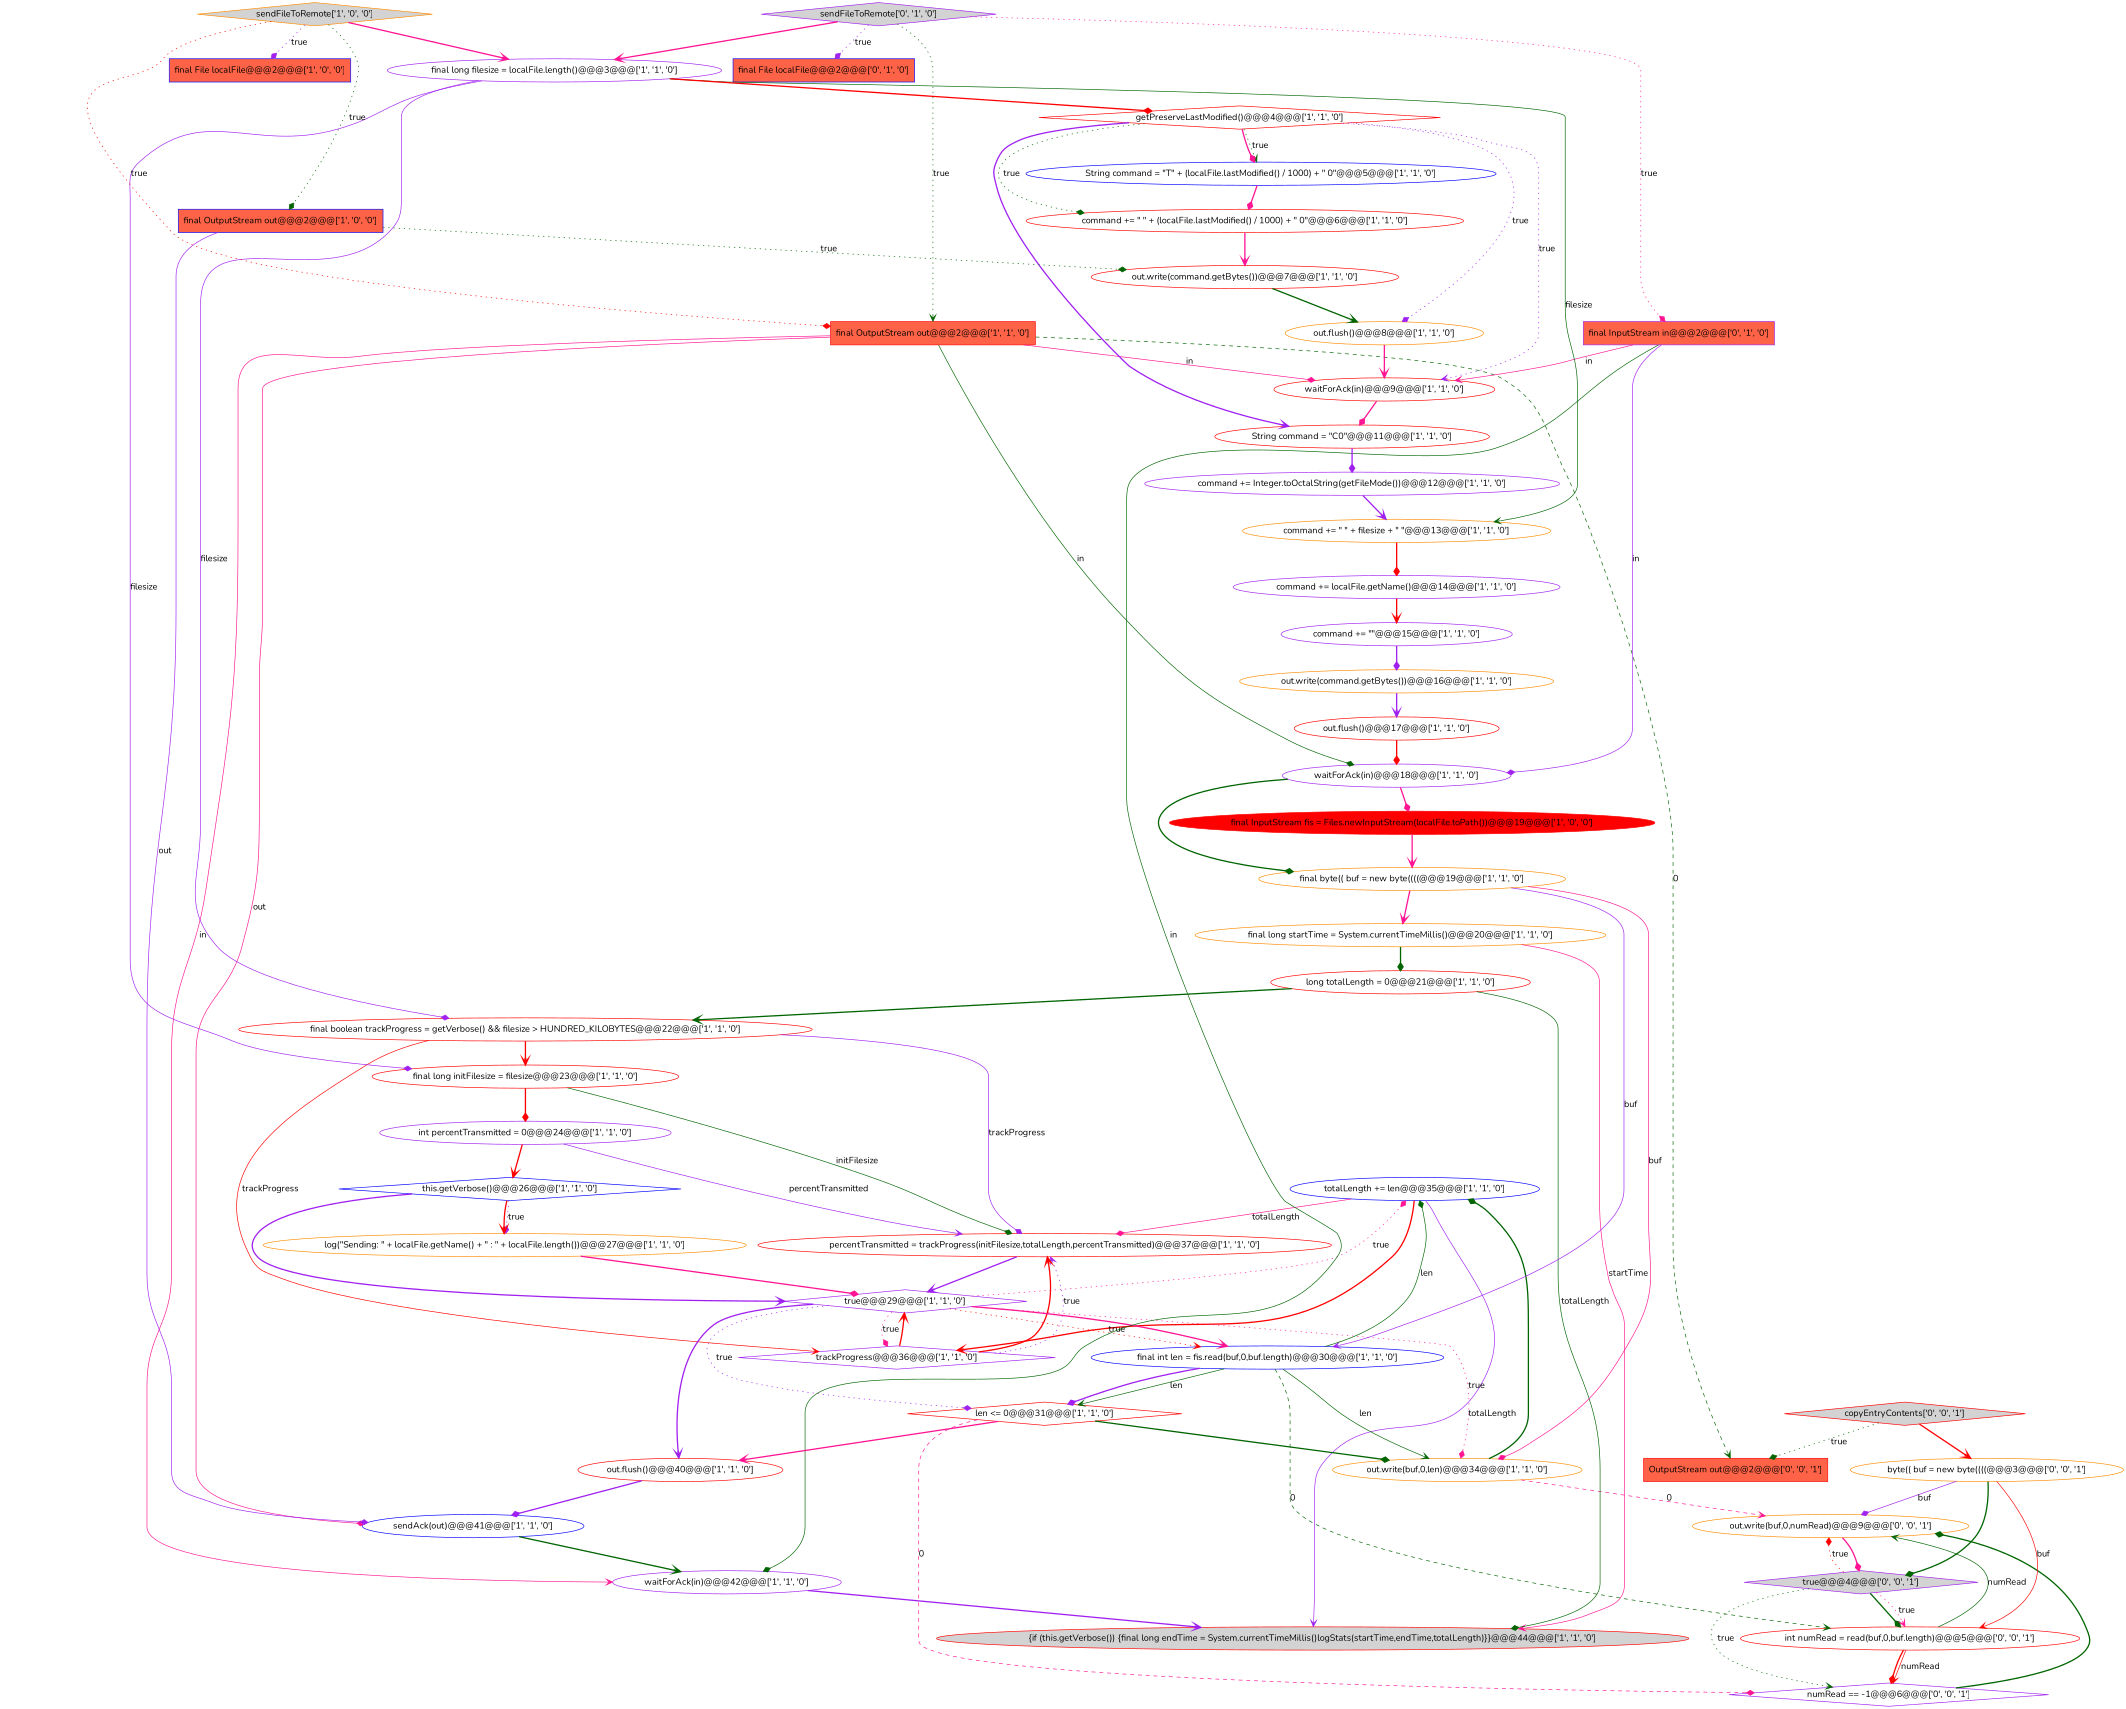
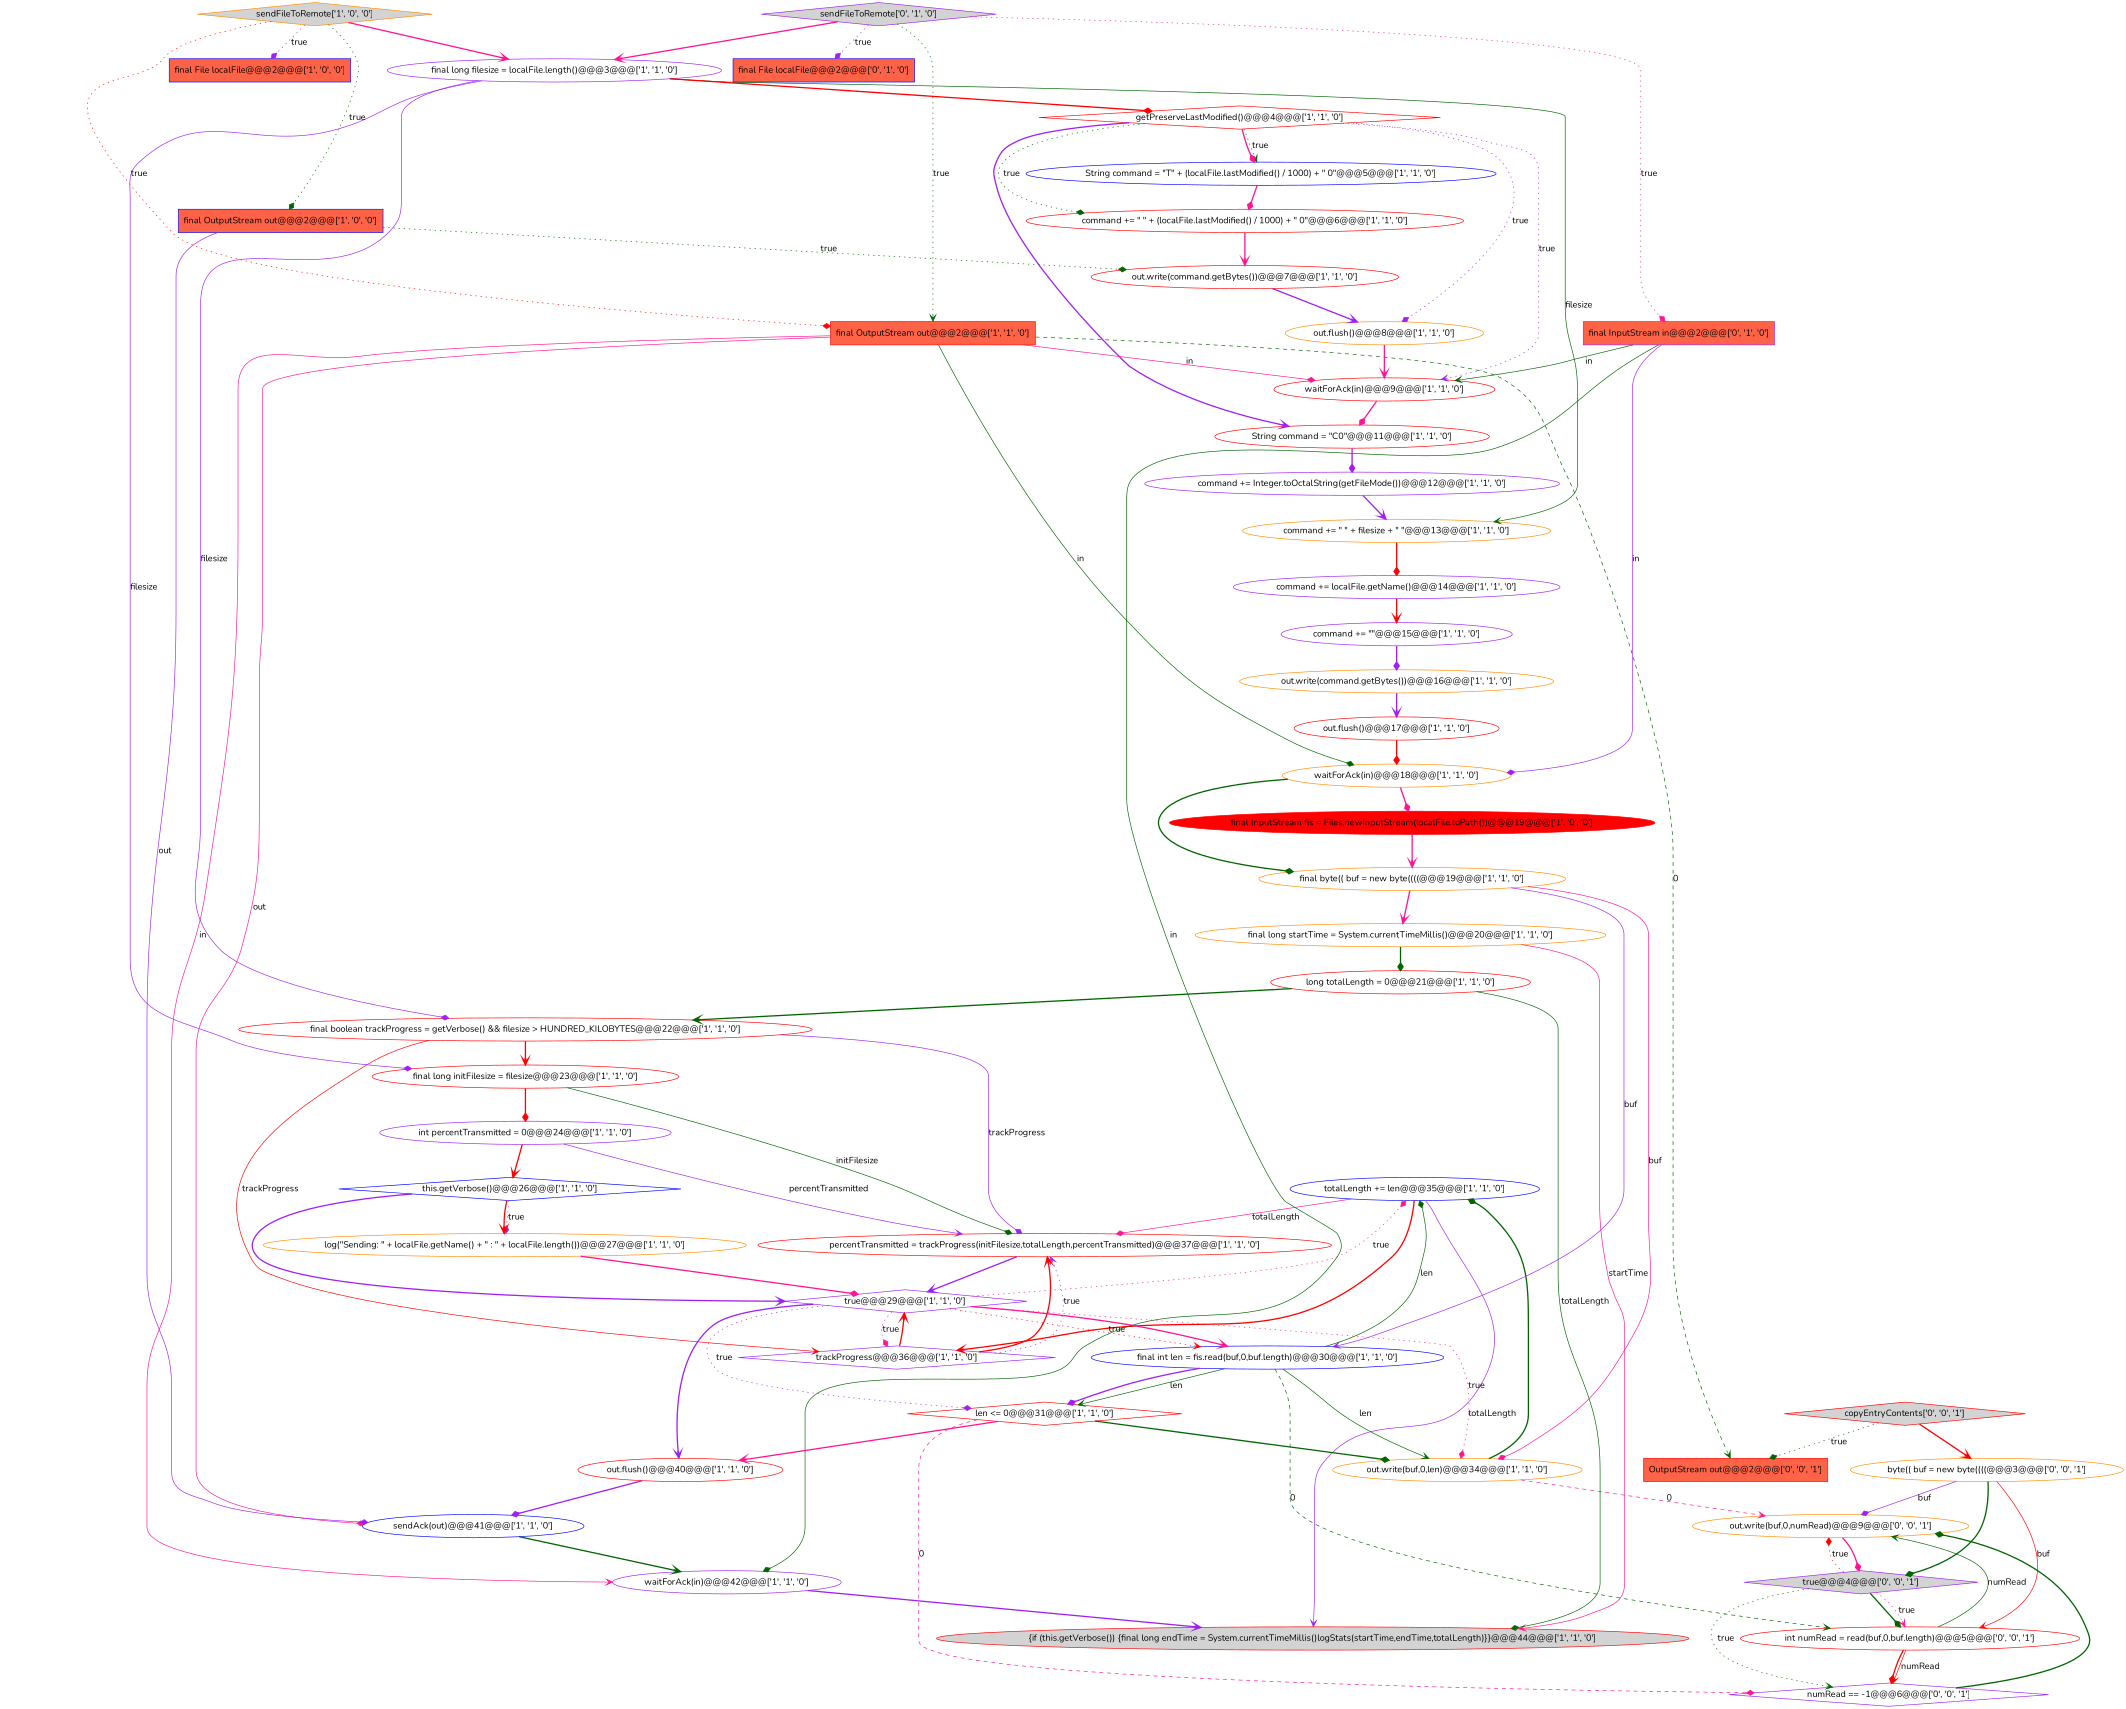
(1312, 304) -> (1312, 304)
(1548, 366) -> (1548, 366)
(1397, 776) -> (1397, 776)
